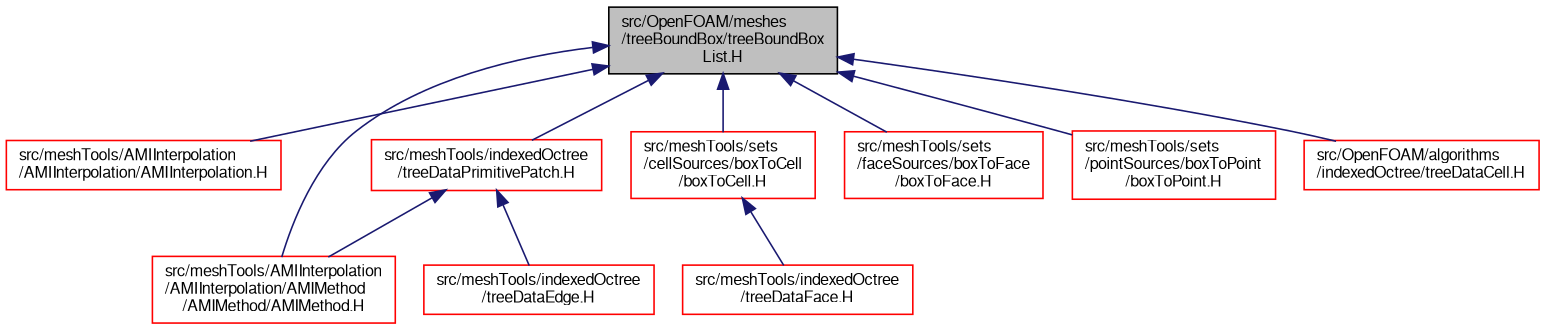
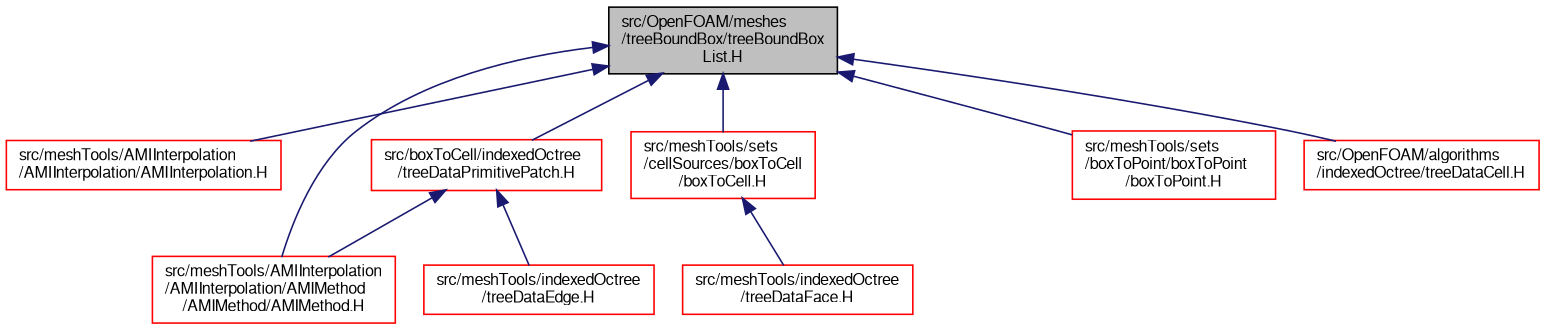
(487, 165) -> (487, 165)
(944, 165) -> none
(1174, 165) -> (1174, 165)
